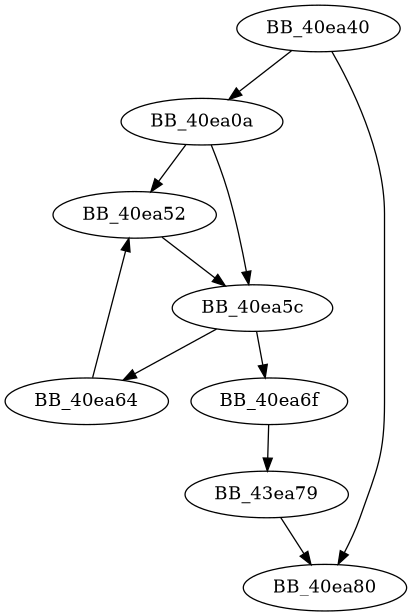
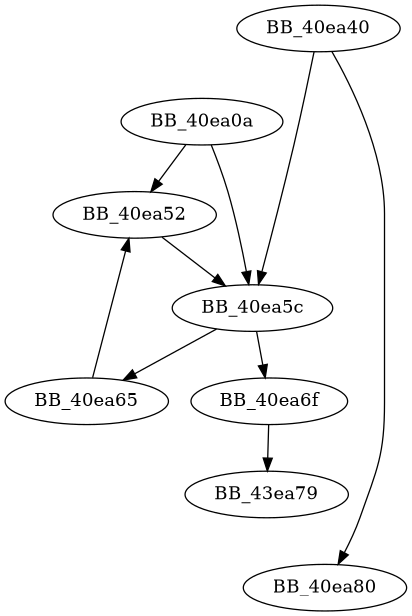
(265, 71) -> (290, 162)
(87, 401) -> (87, 401)
(292, 536) -> none
